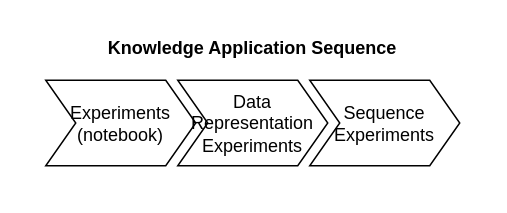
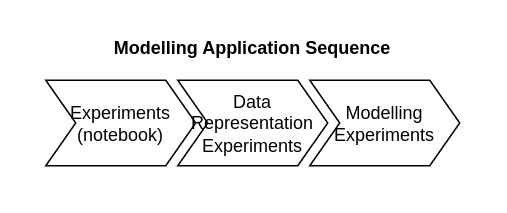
(253, 49) -> (253, 49)
(385, 124) -> (385, 124)
